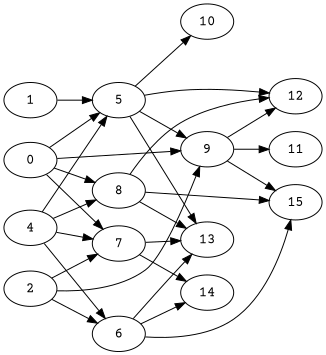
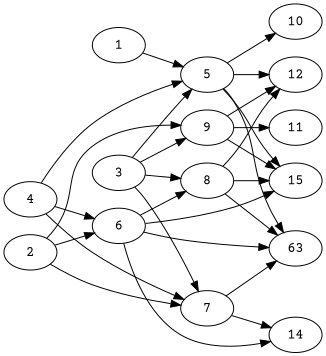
(159, 122) -> (255, 134)
(30, 160) -> (119, 173)
(70, 211) -> (159, 206)
(207, 240) -> (296, 248)
